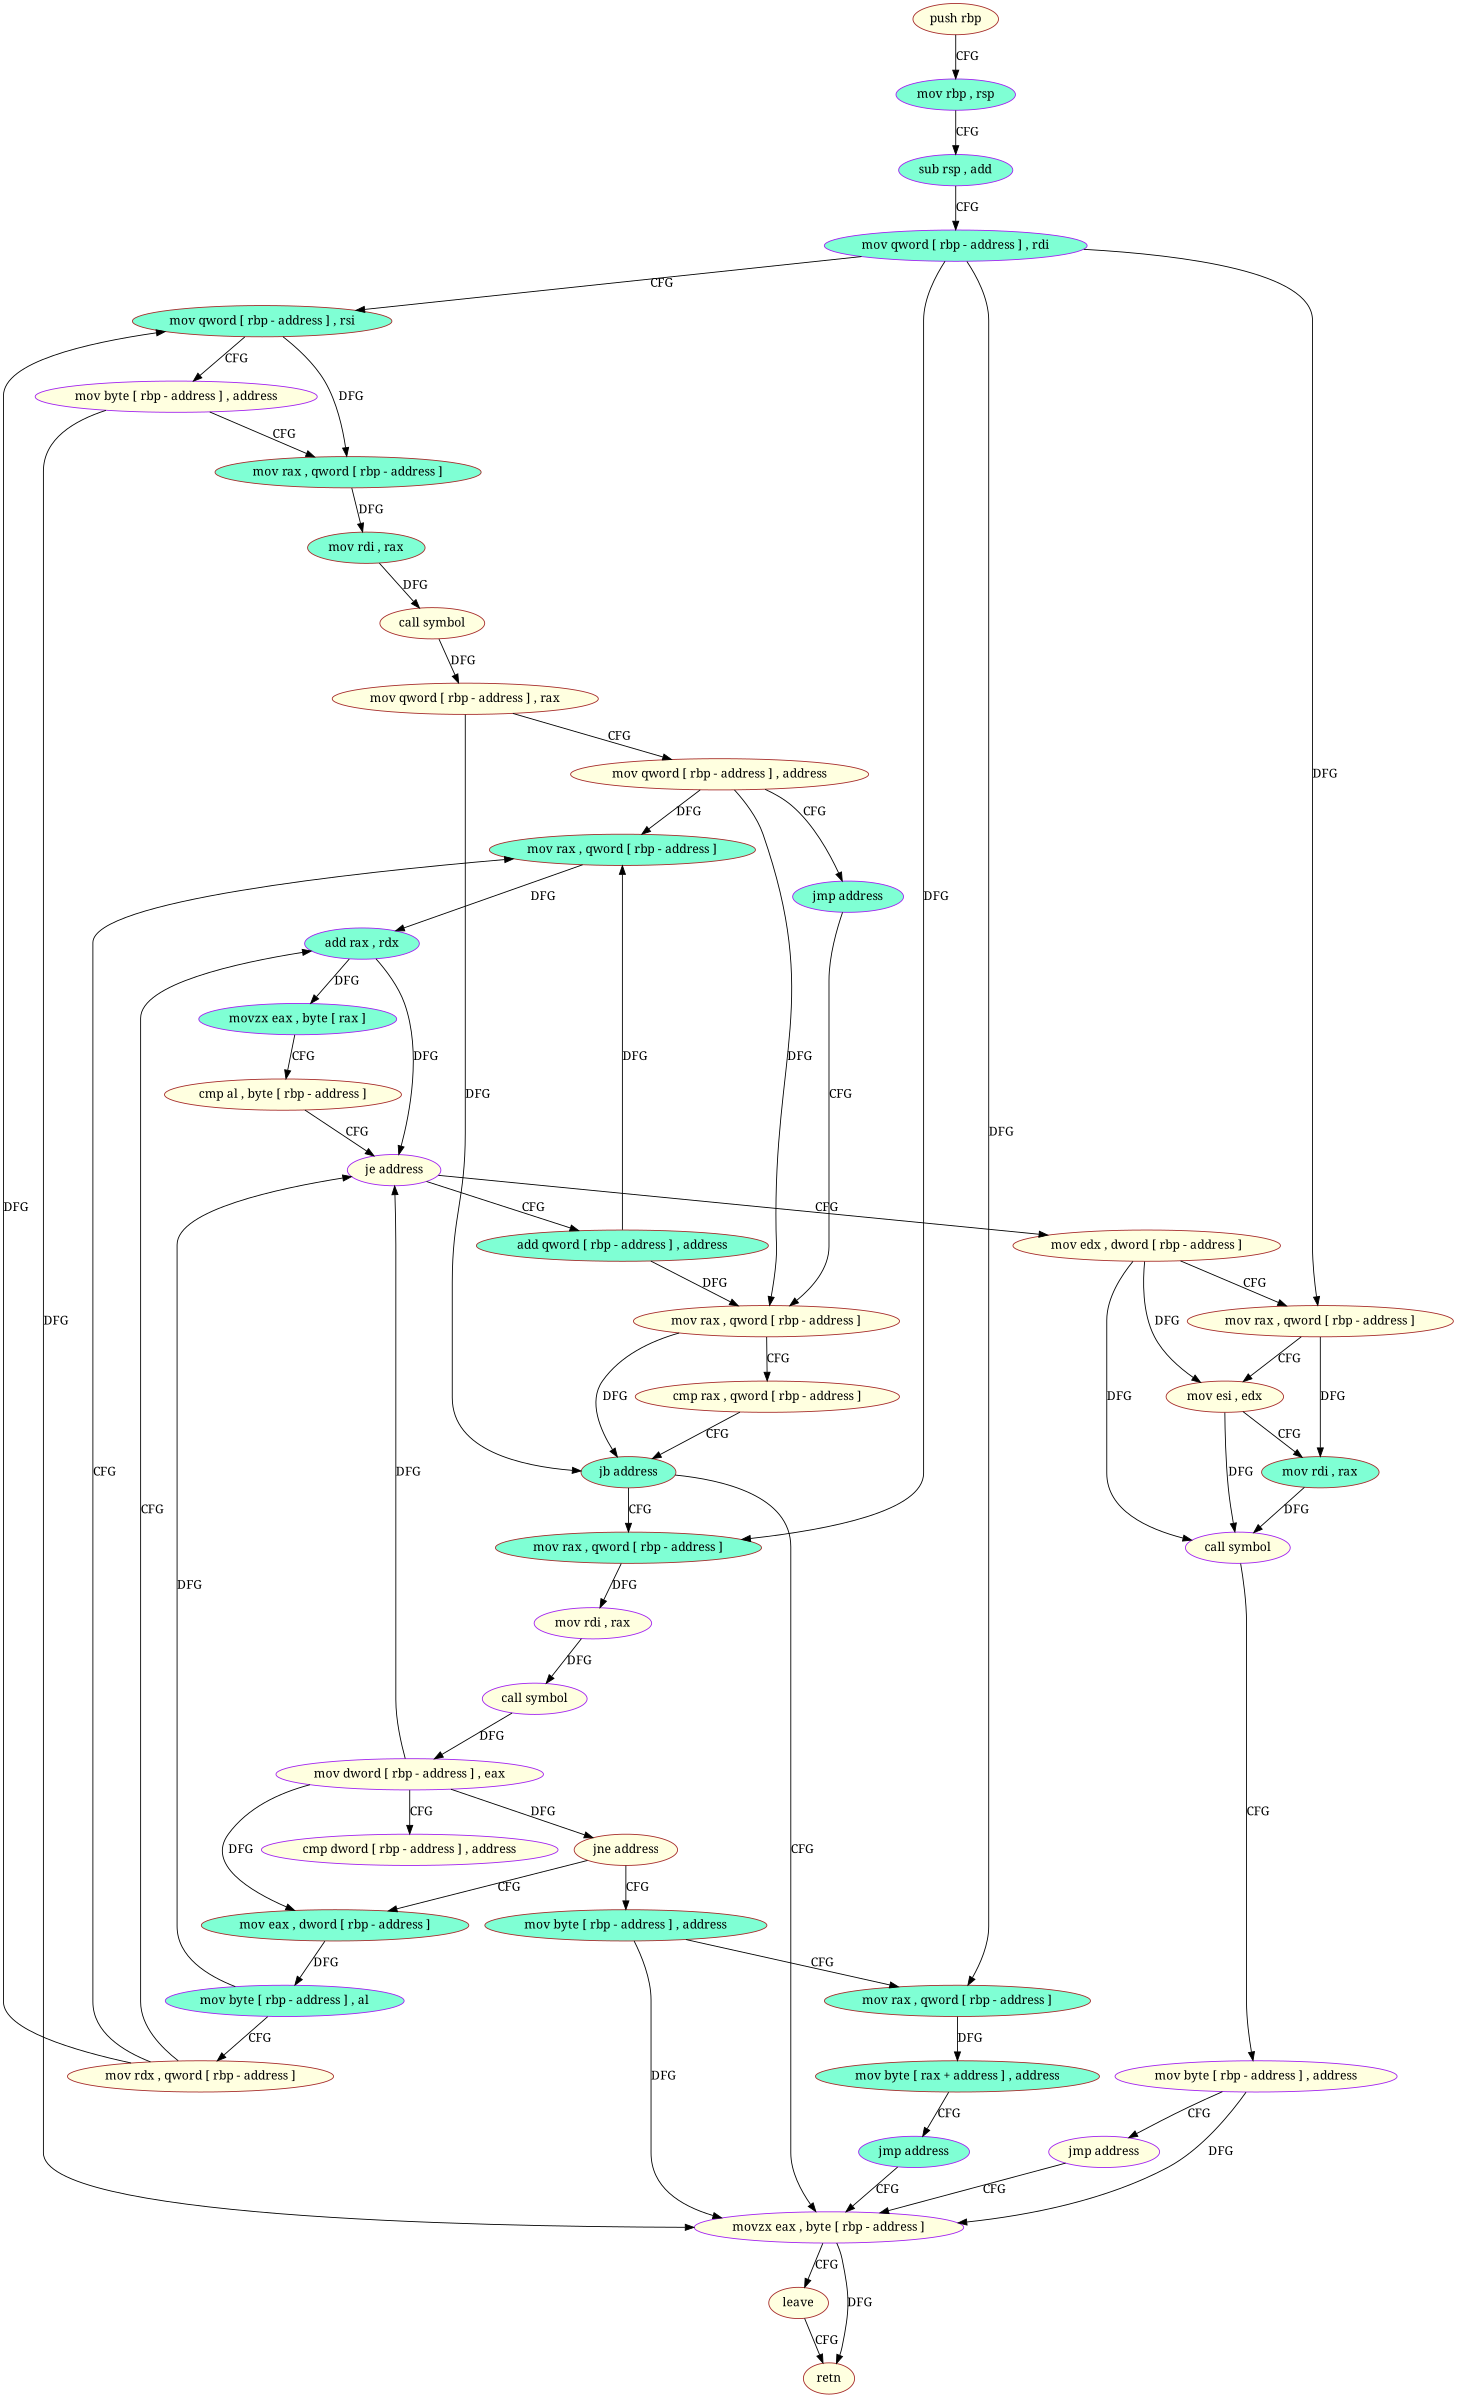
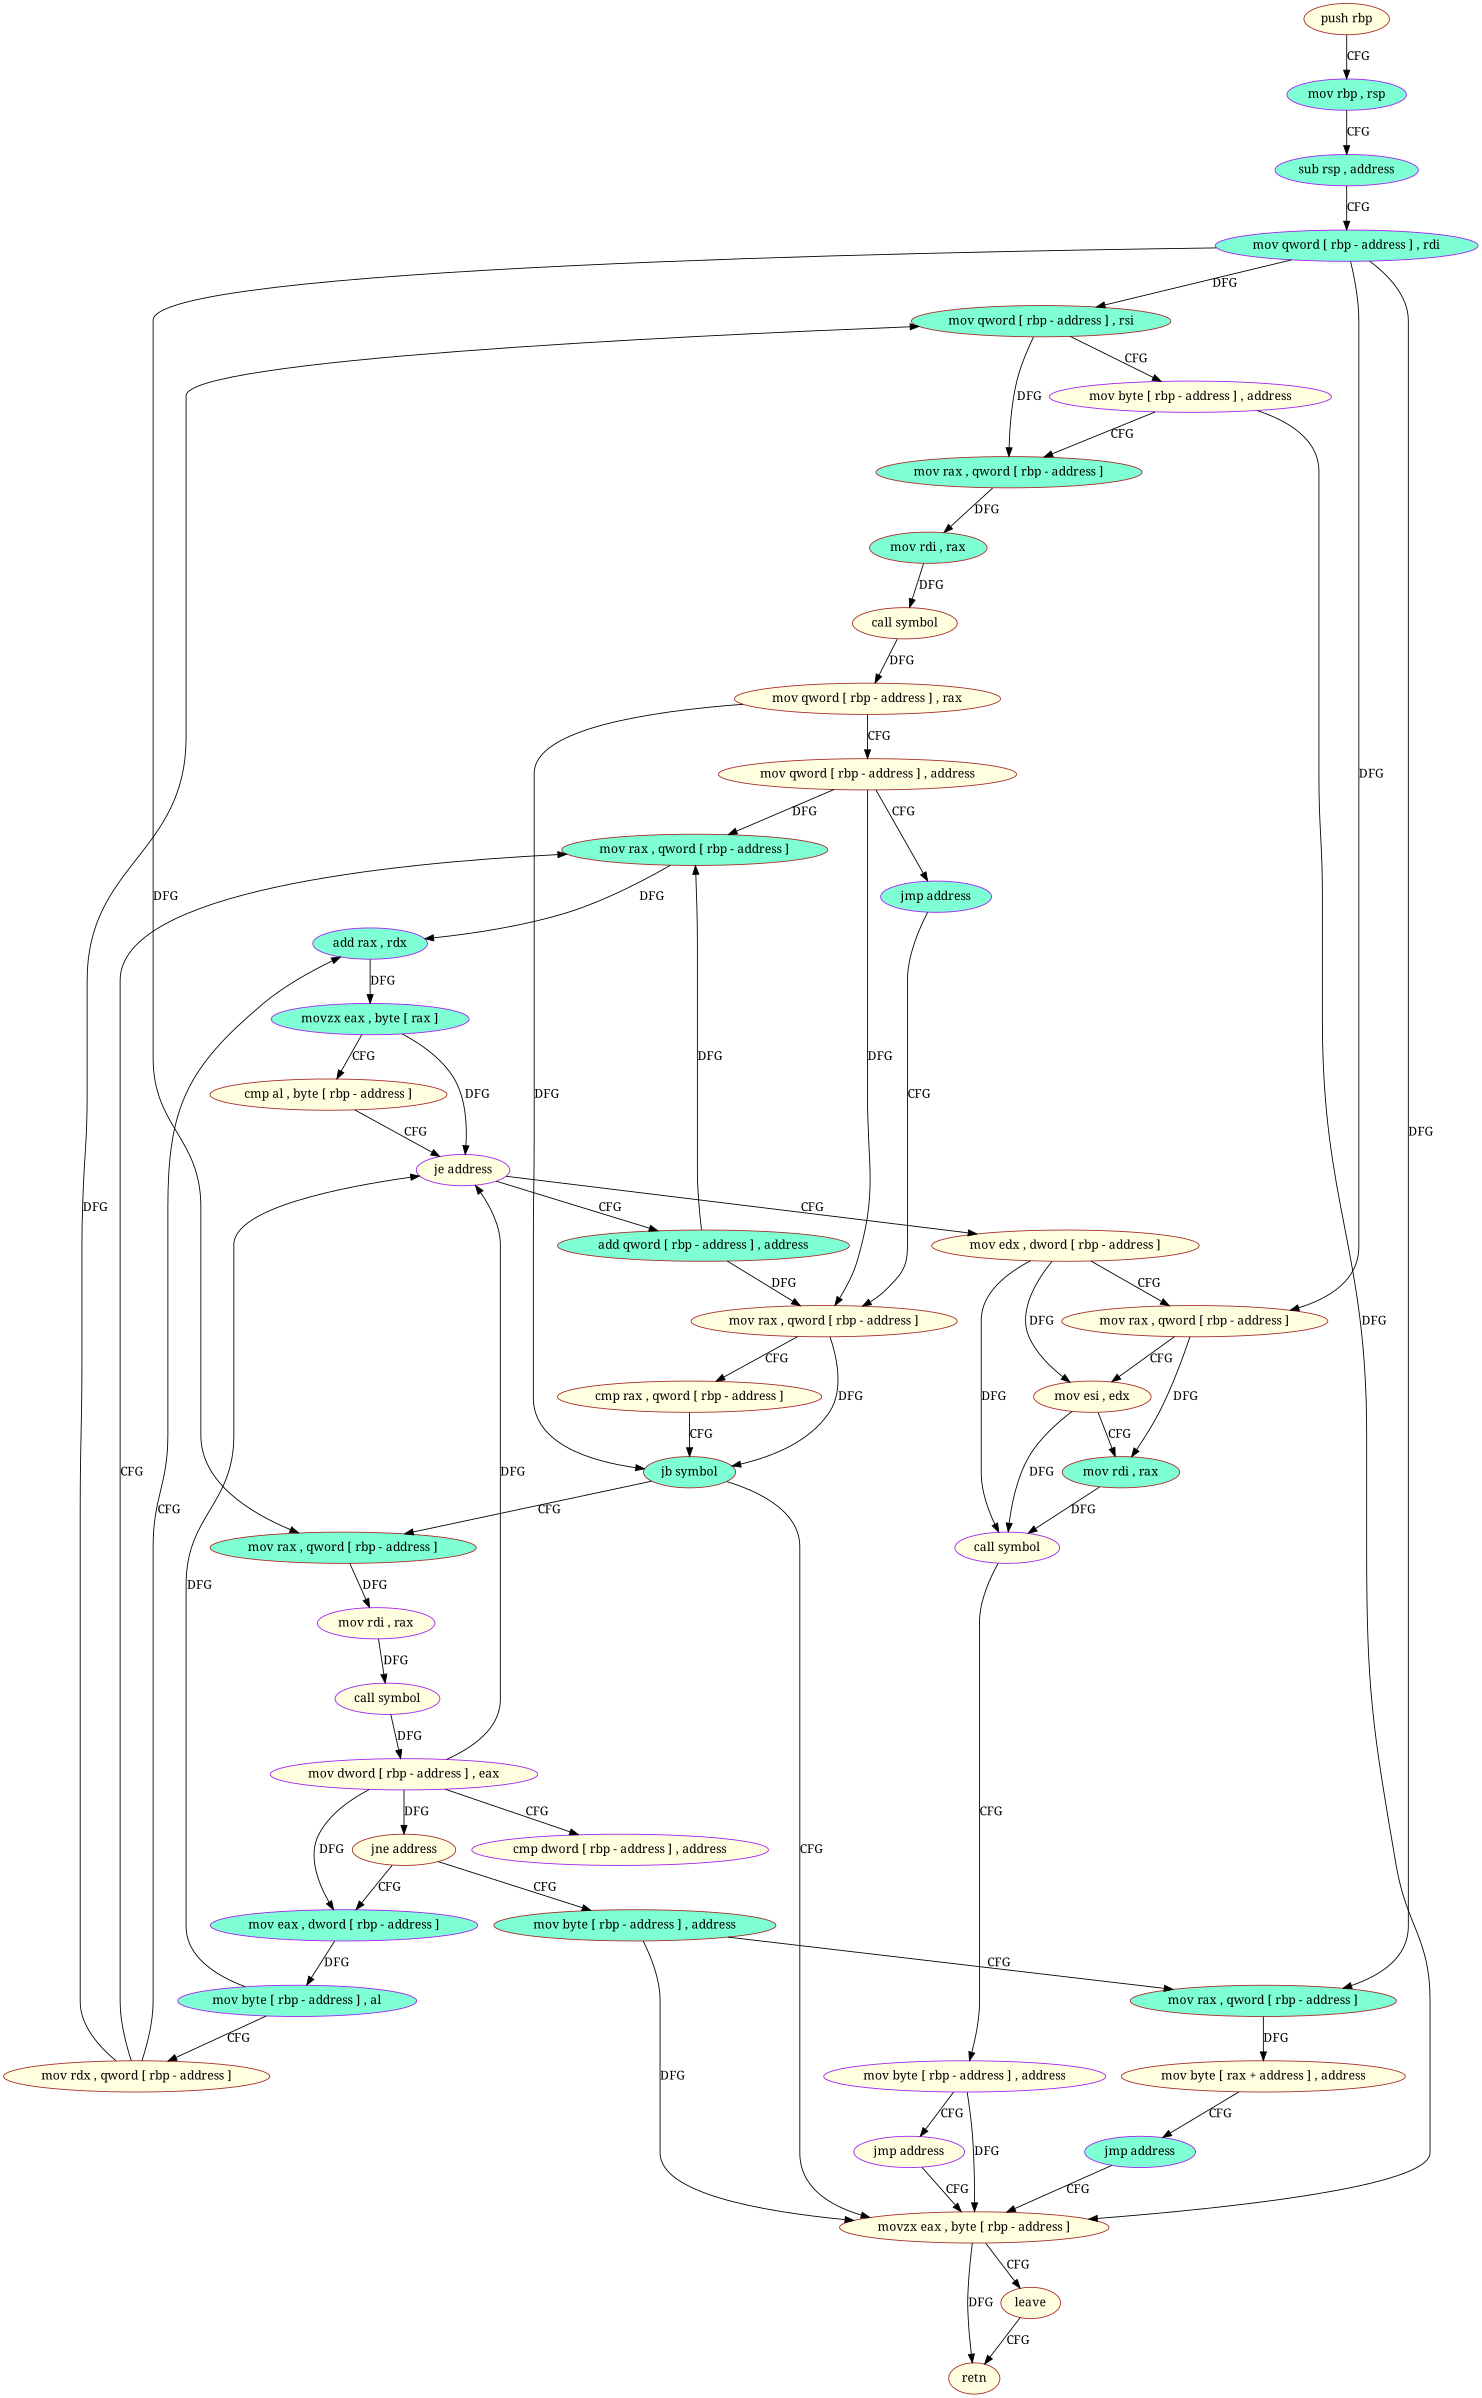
(956, 170) -> (1347, 170)
(662, 283) -> (1225, 283)
(413, 1048) -> (454, 1079)
(628, 1472) -> (690, 1472)
(335, 1925) -> (344, 1925)
(957, 2076) -> (1263, 2076)
(829, 2227) -> (974, 2227)
